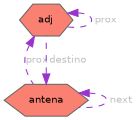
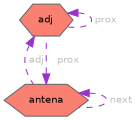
(35, 60) -> (35, 60)
(67, 60) -> (67, 60)
